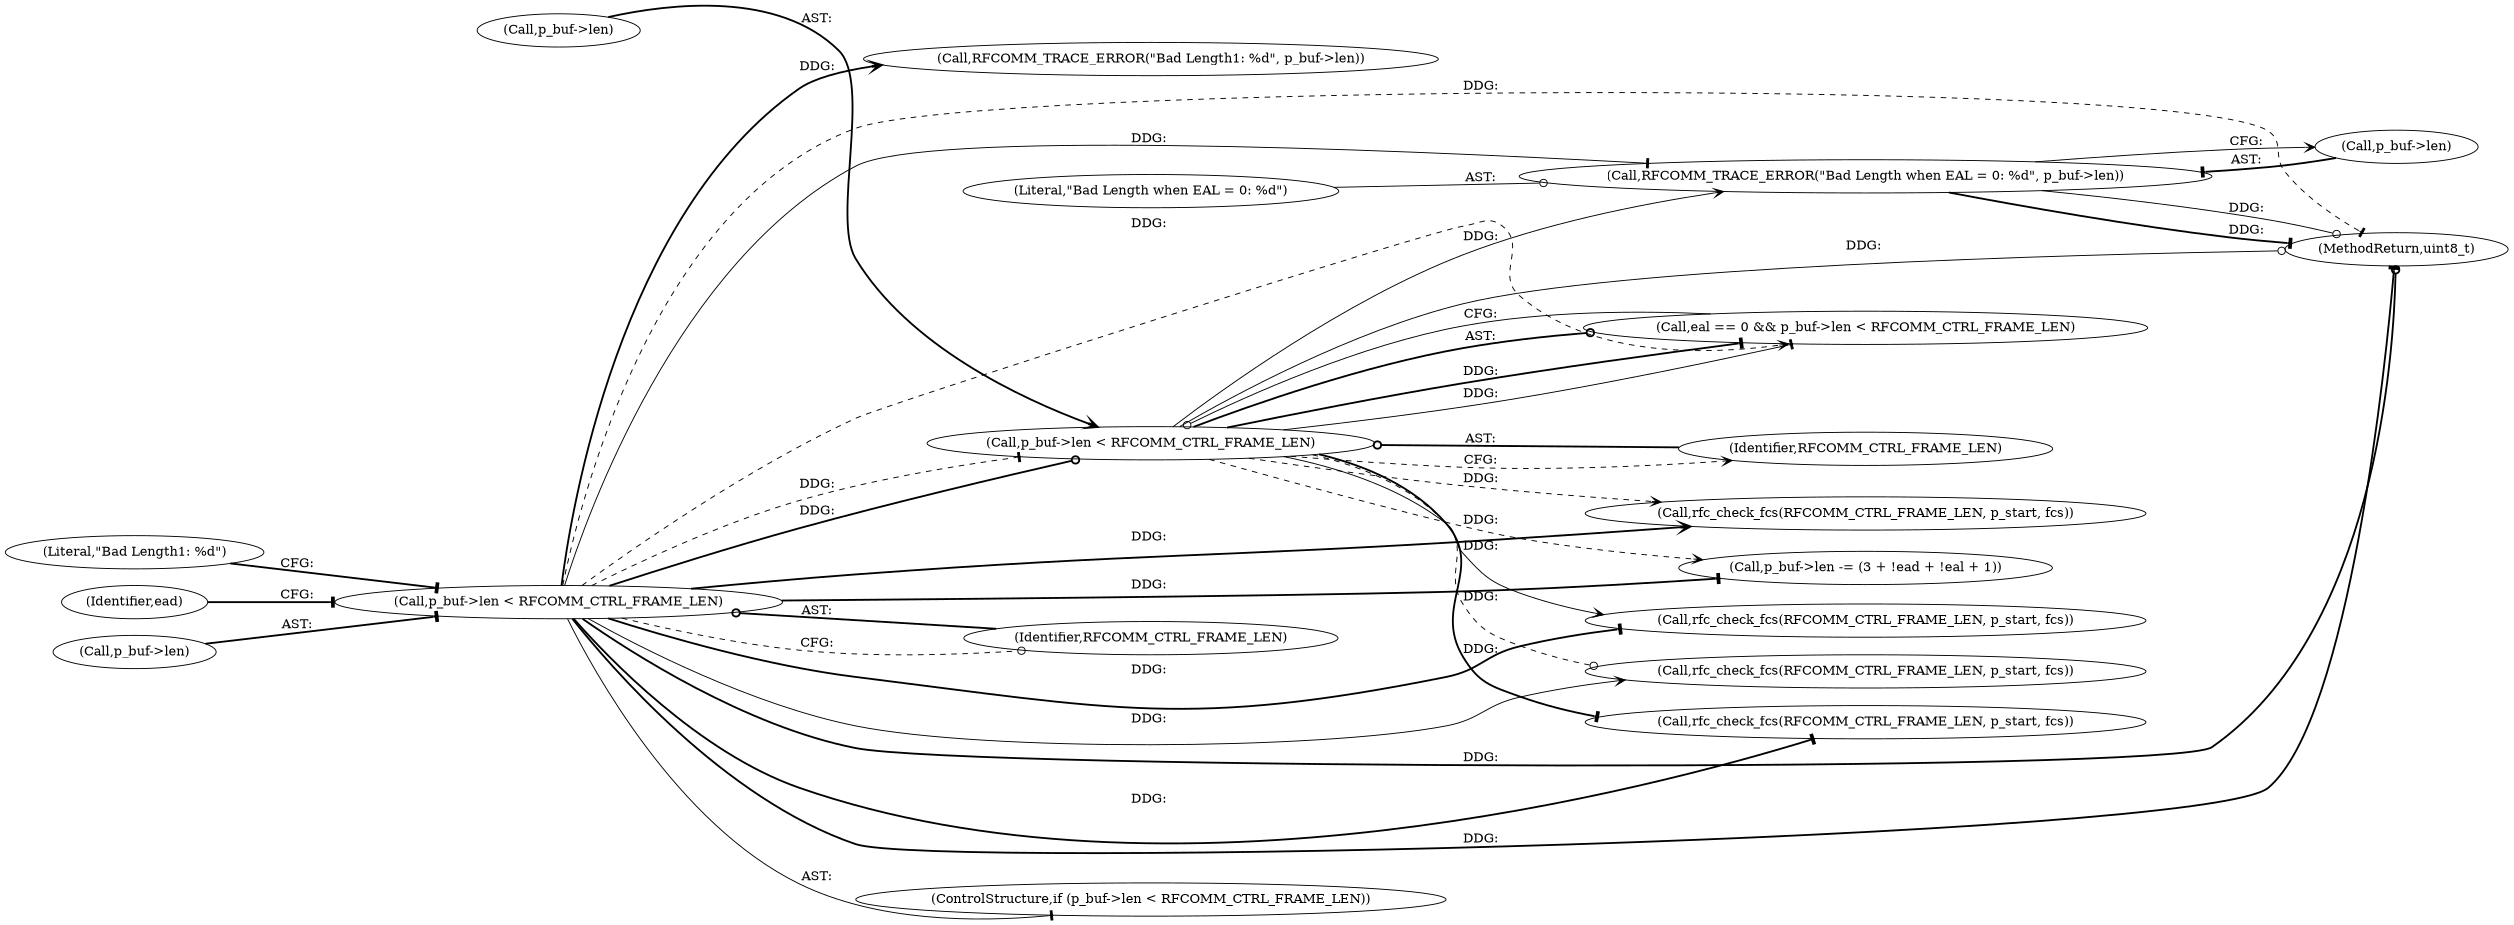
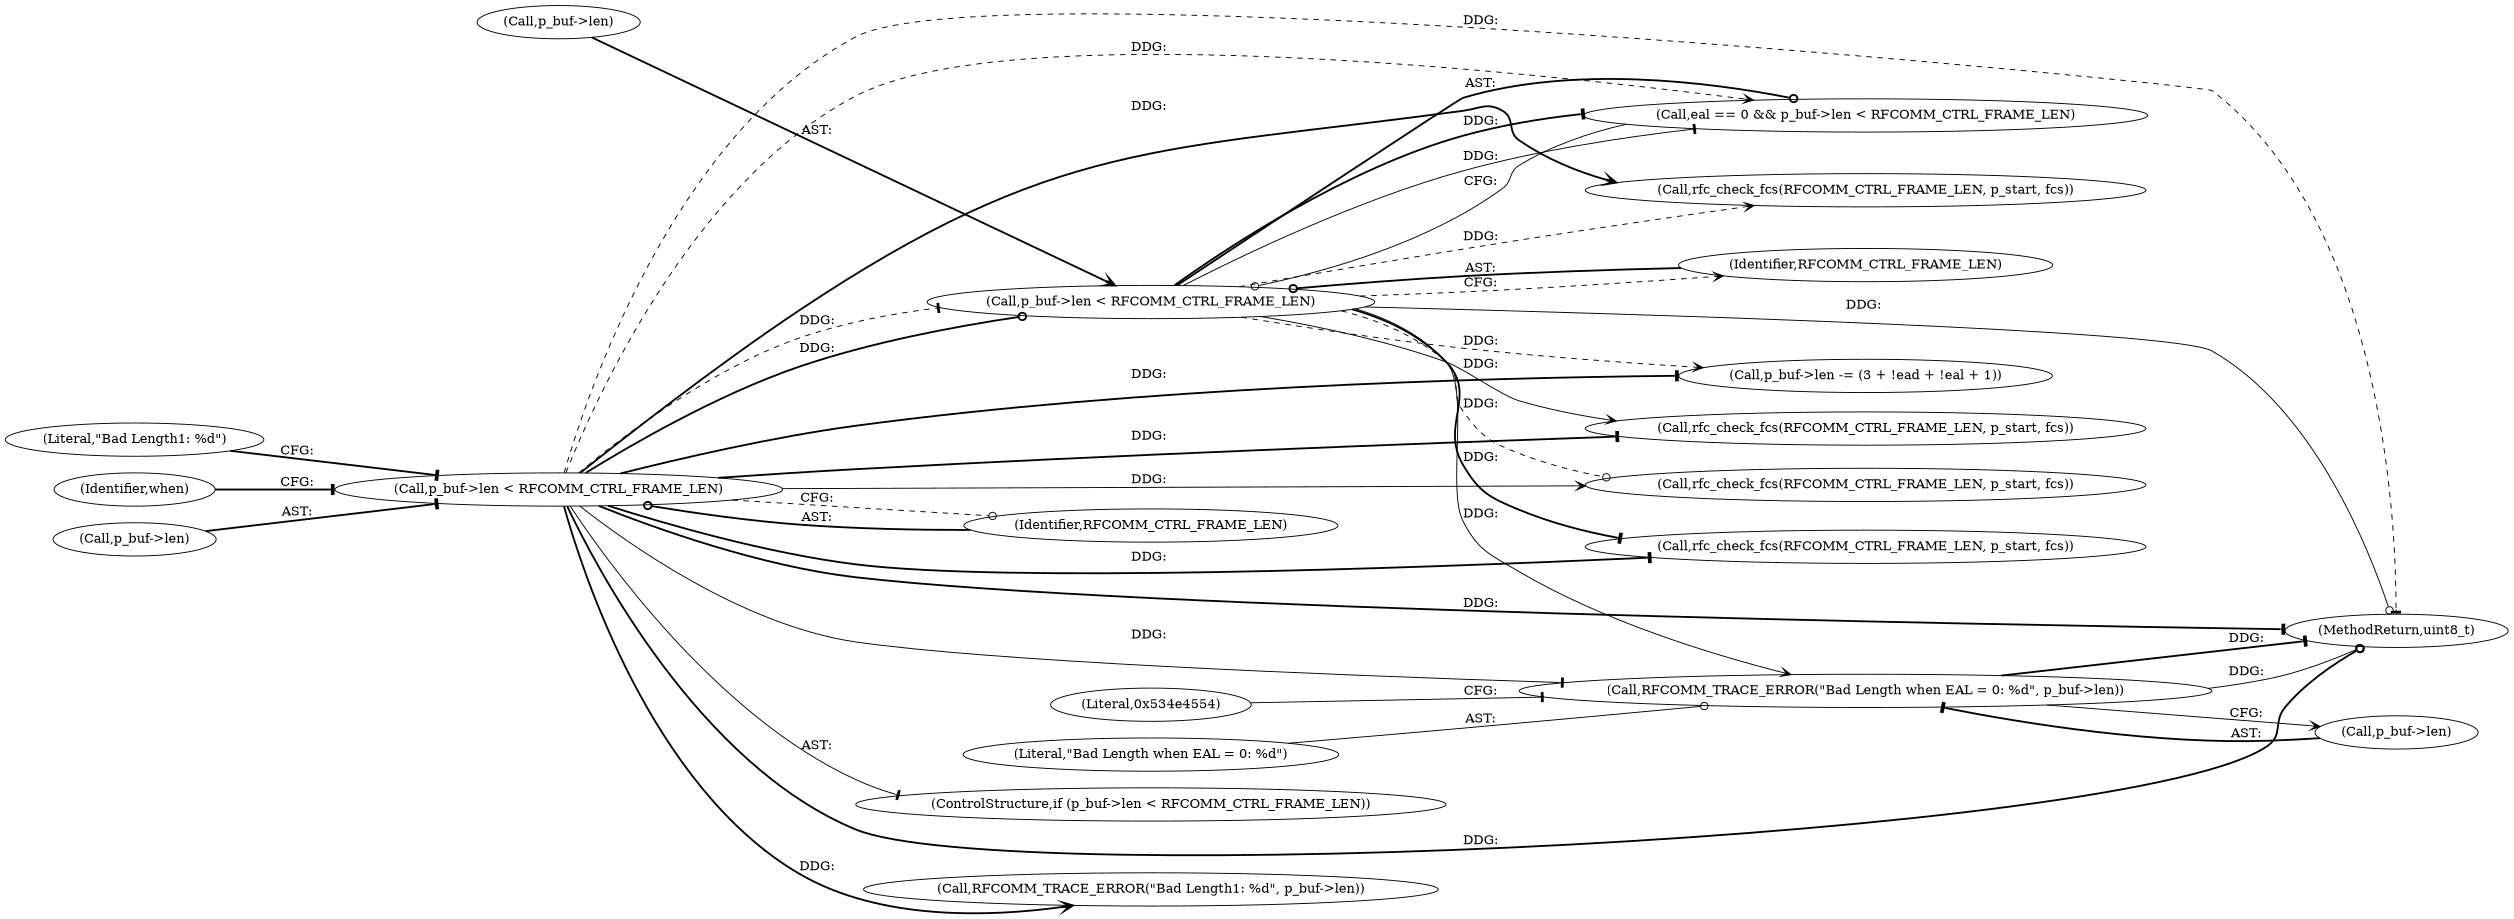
(135, 602) -> (135, 490)
none -> (1151, 705)
